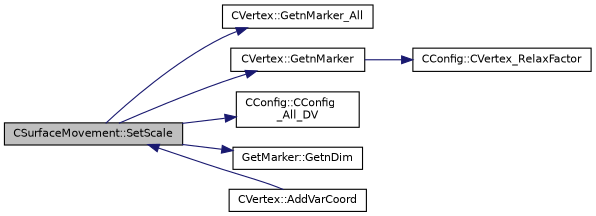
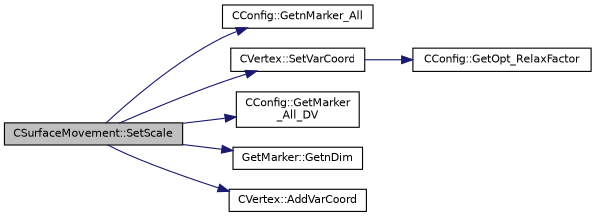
(298, 17) -> (298, 17)
(298, 60) -> (298, 60)
(502, 60) -> (502, 60)
(298, 110) -> (298, 110)
(221, 169) -> (162, 168)
